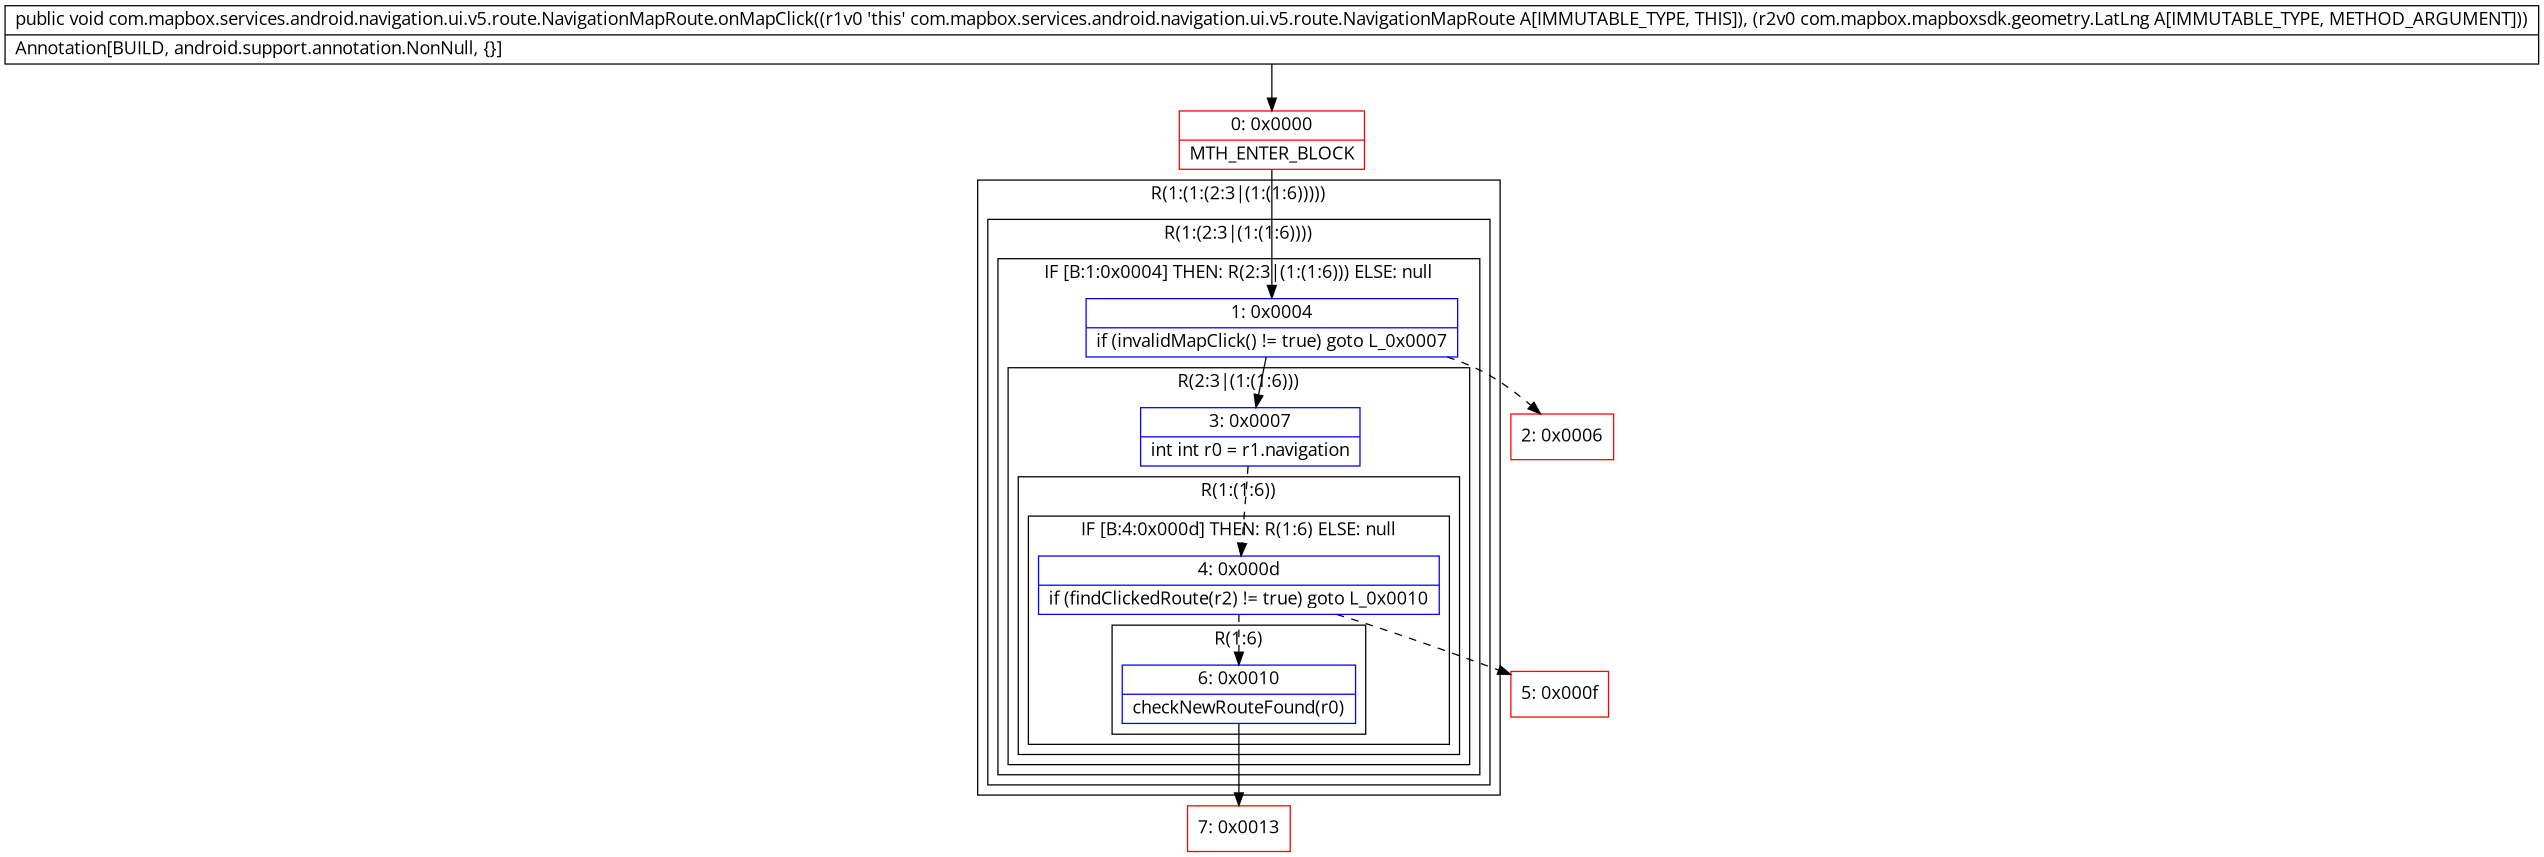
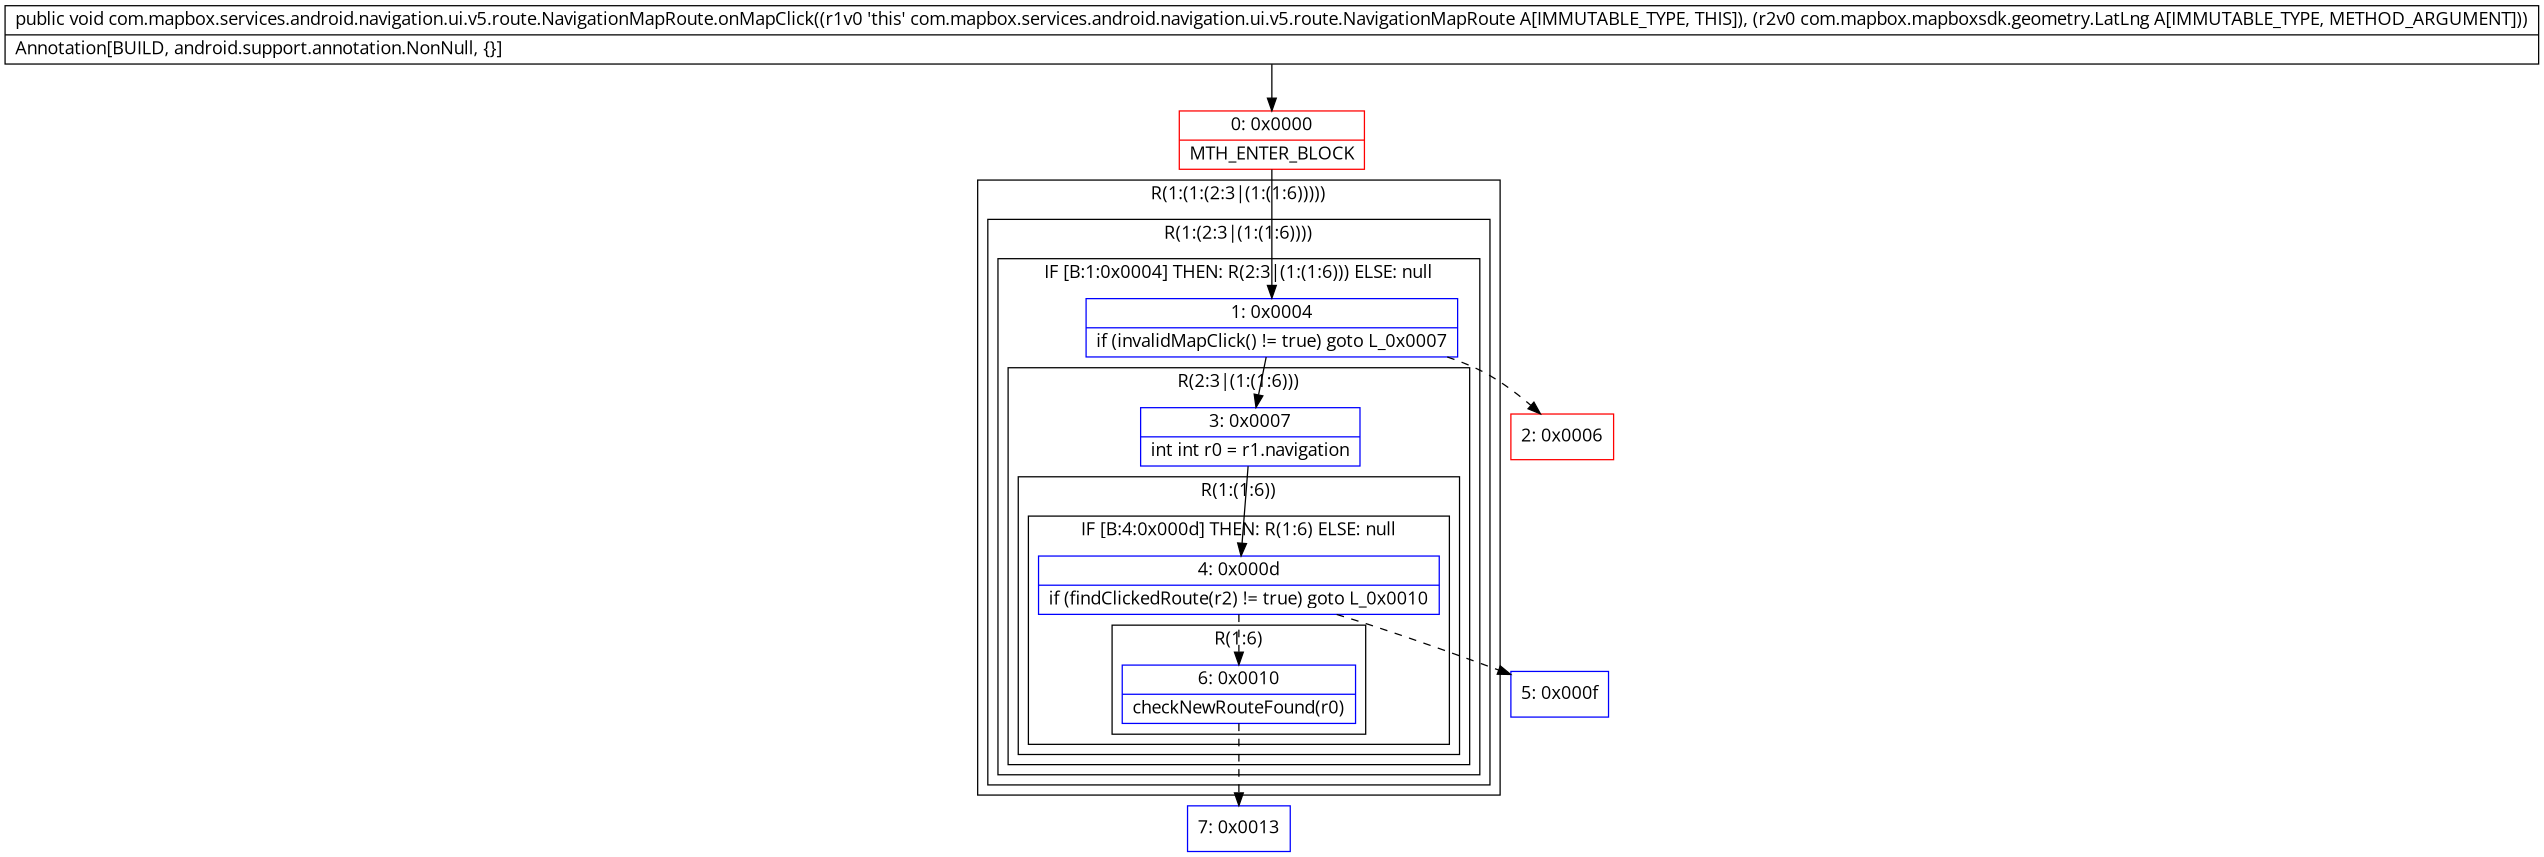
(1245, 505) -> (1245, 505)
(1560, 694) -> (1560, 694)
(1239, 758) -> (1239, 758)
(1239, 829) -> (1239, 829)
